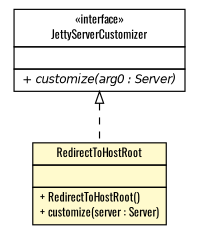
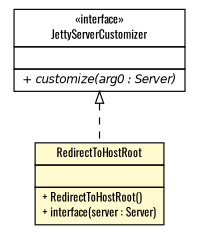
(100, 213) -> (100, 213)
